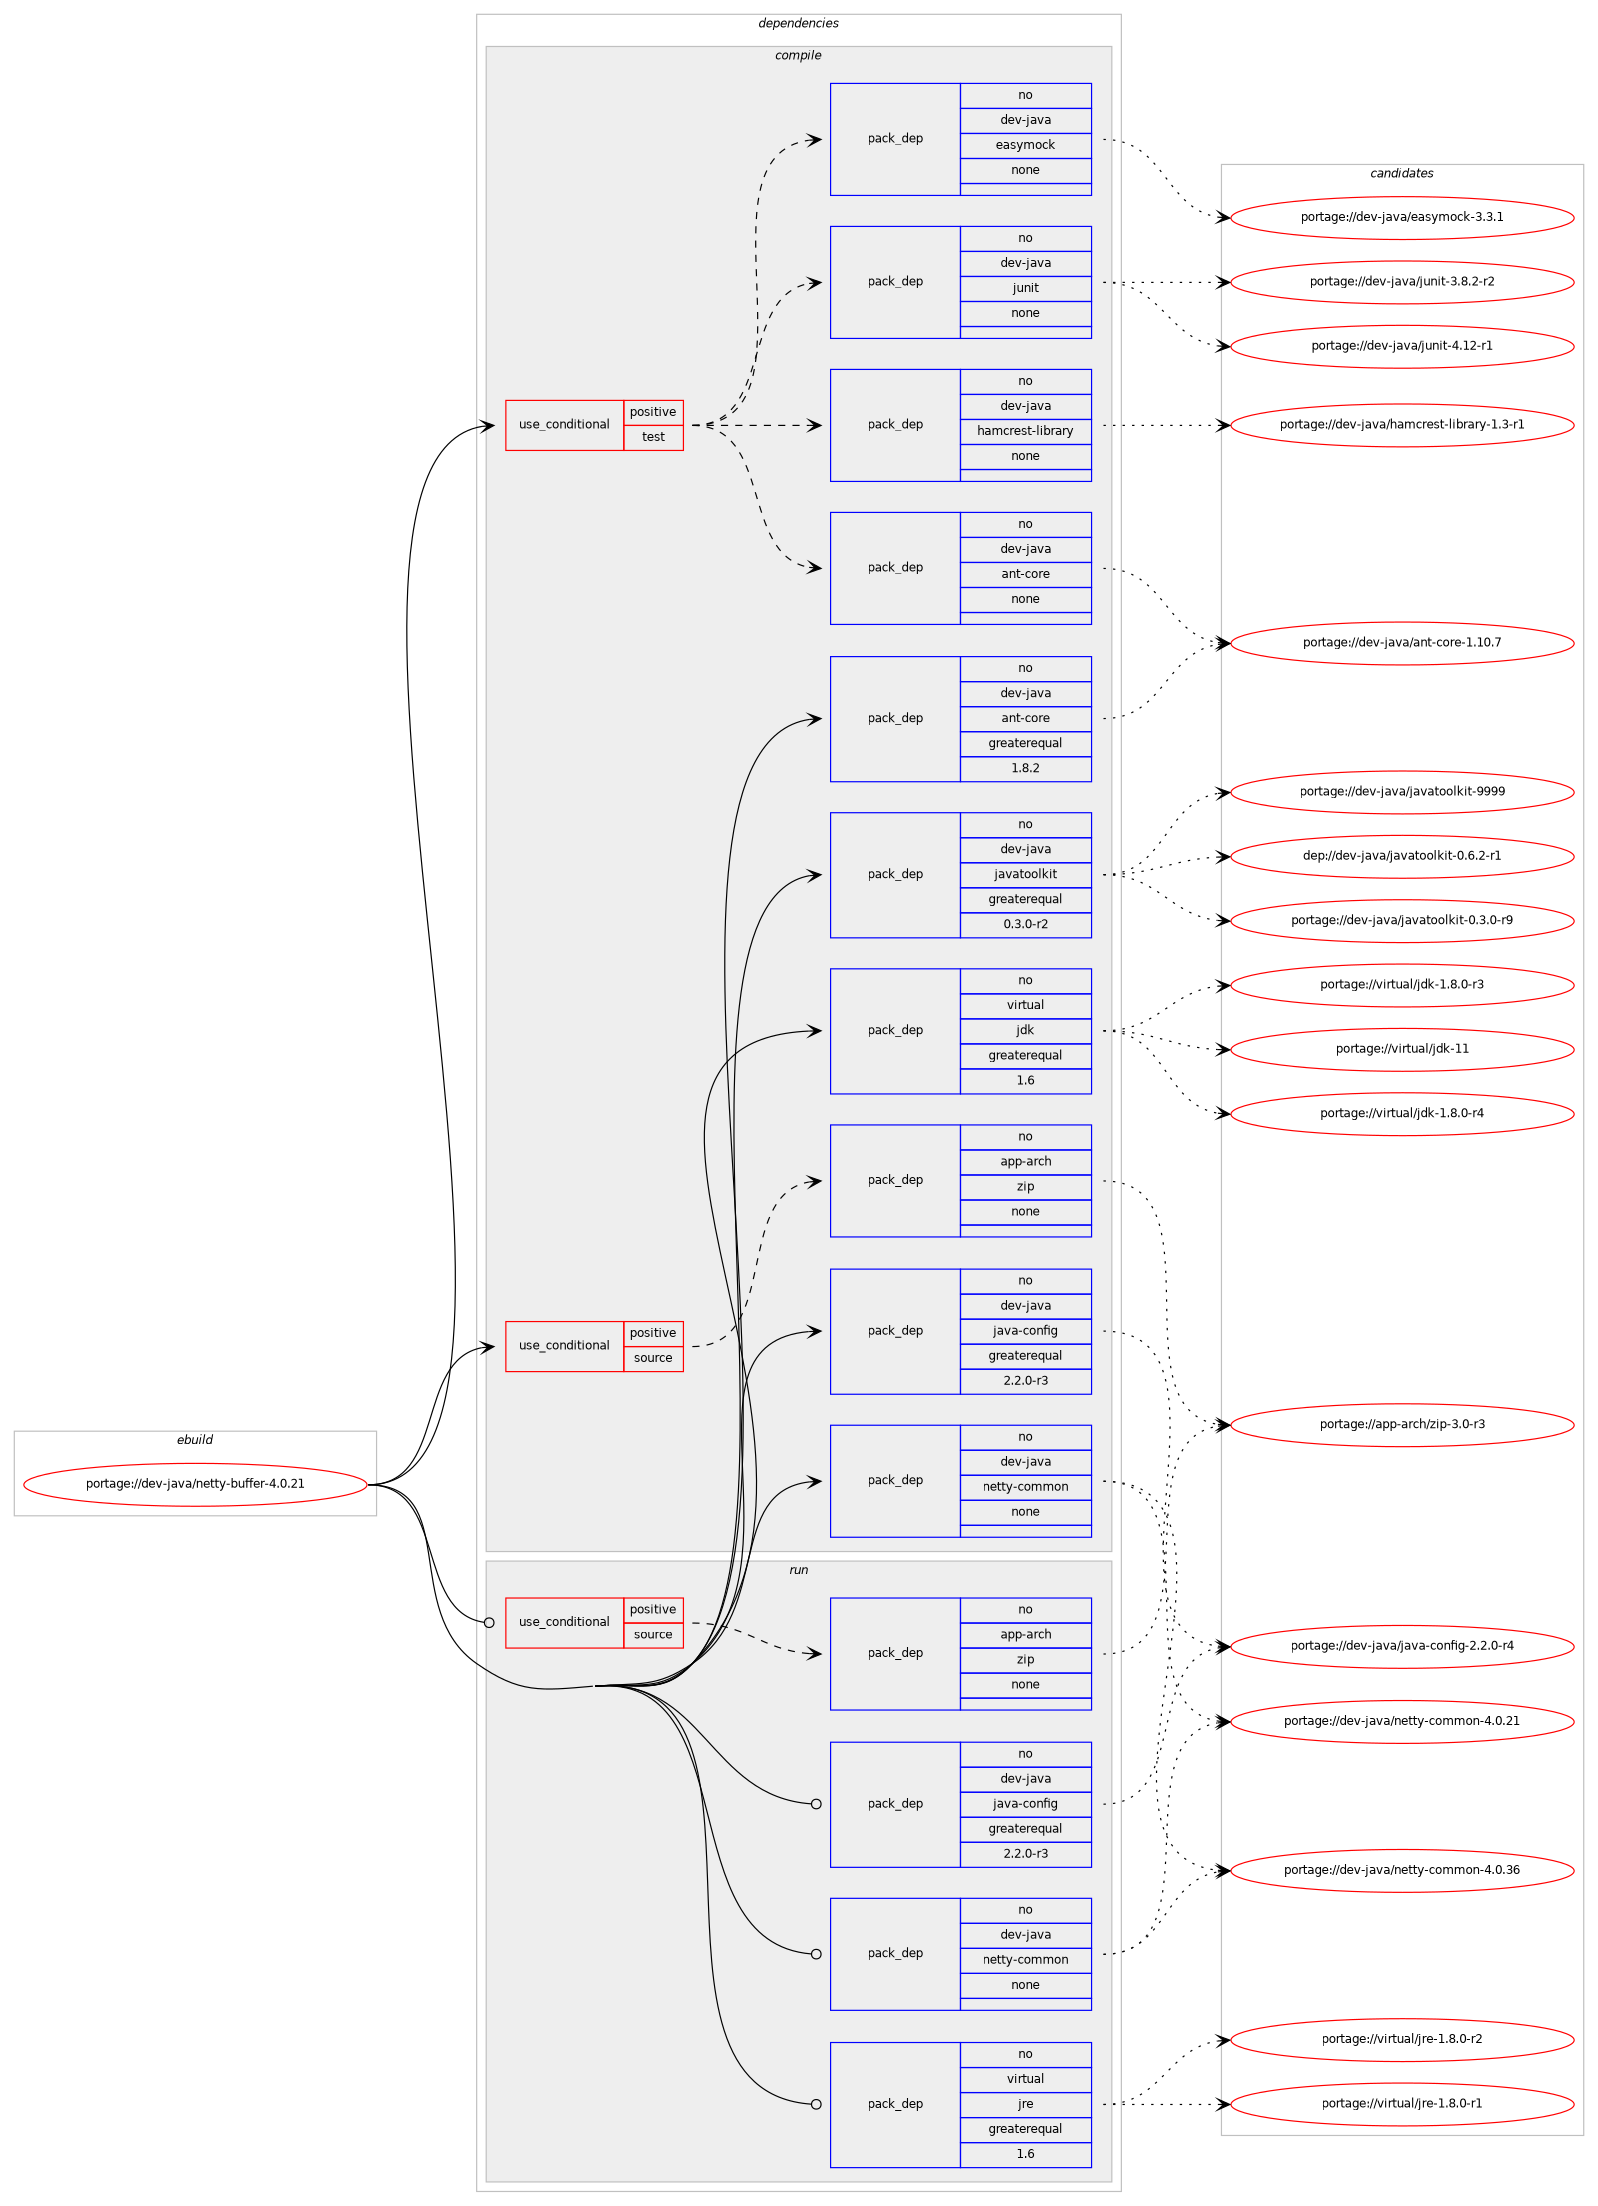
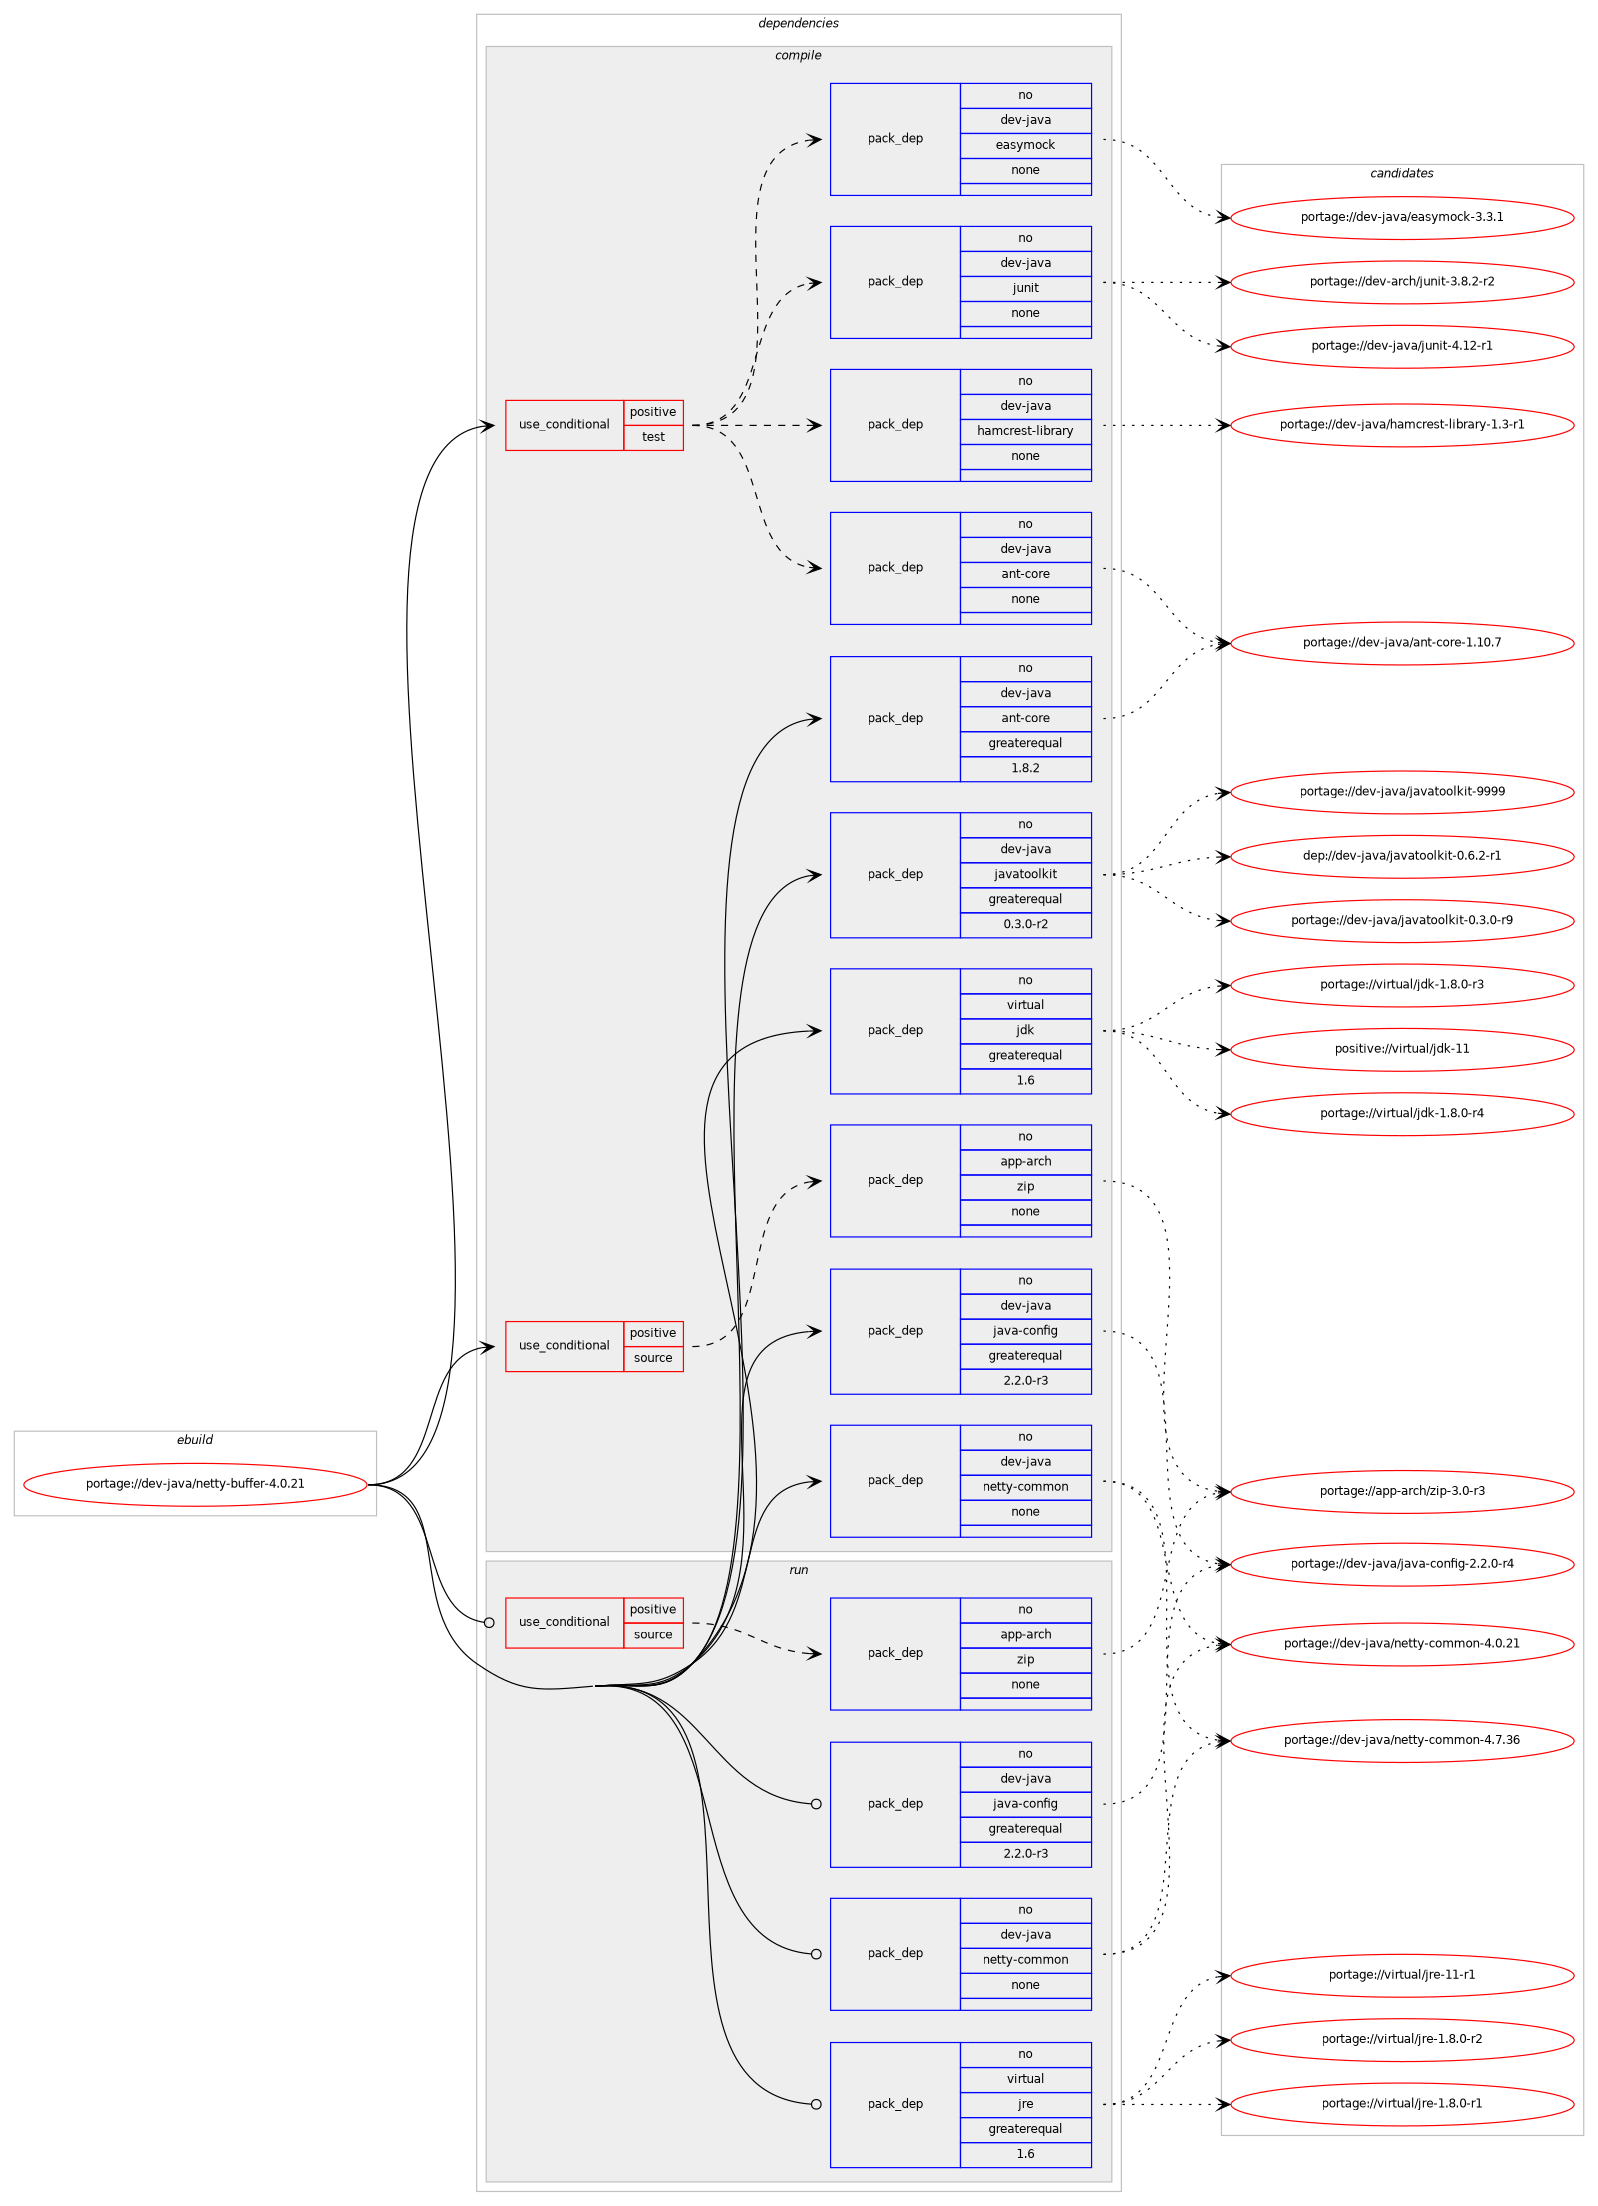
(1403, 282) -> (1403, 282)
(1403, 1050) -> (1403, 1050)
(1403, 1871) -> (1403, 1741)
none -> (1403, 1976)
